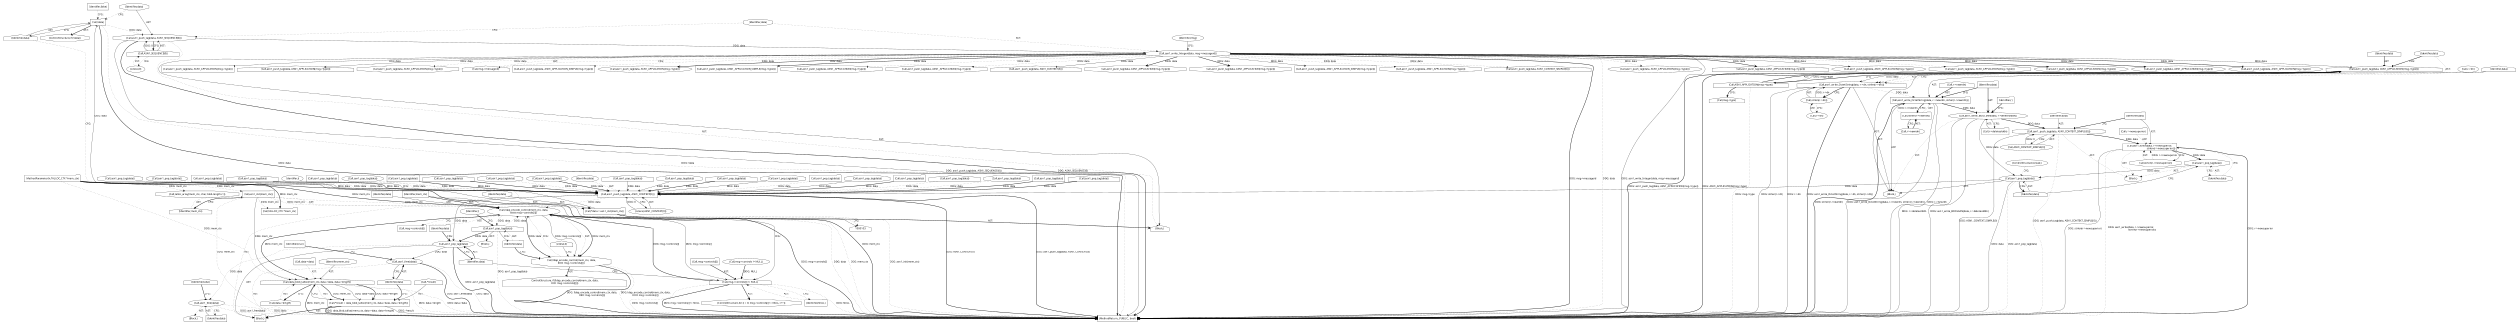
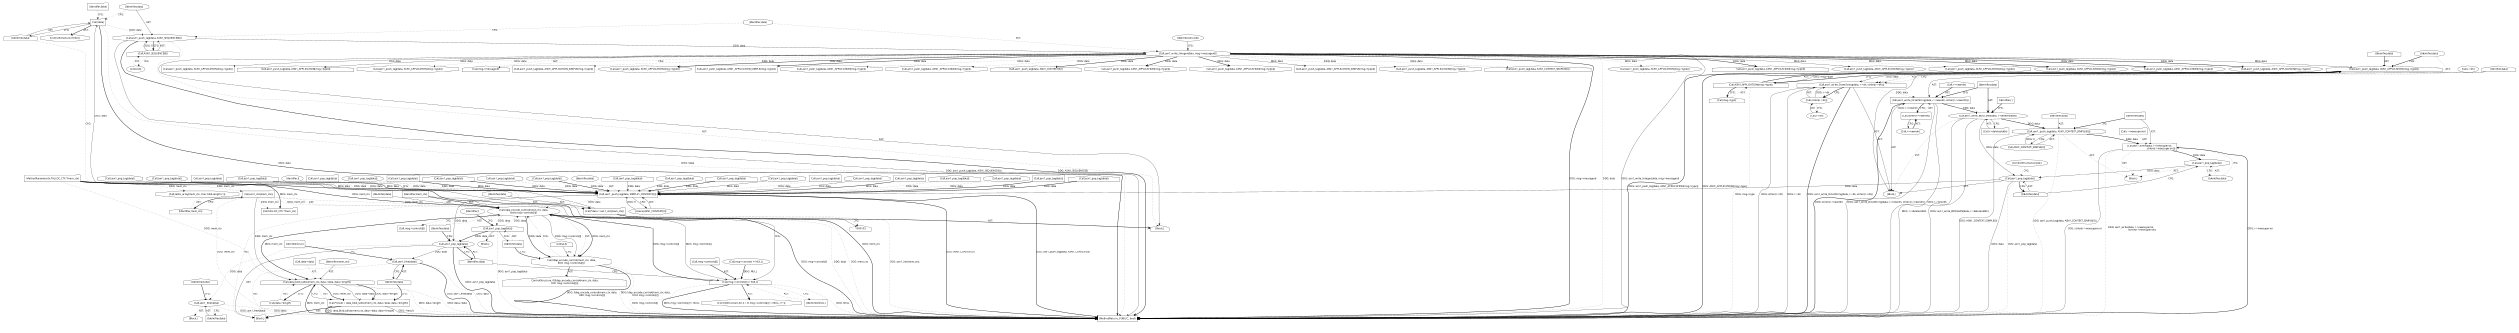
(65, 38) -> (65, 38)
(1188, 38) -> (1188, 38)
(1110, 62) -> (1110, 62)
none -> (1738, 93)
(2155, 163) -> none
(628, 194) -> (628, 194)
(429, 282) -> none
